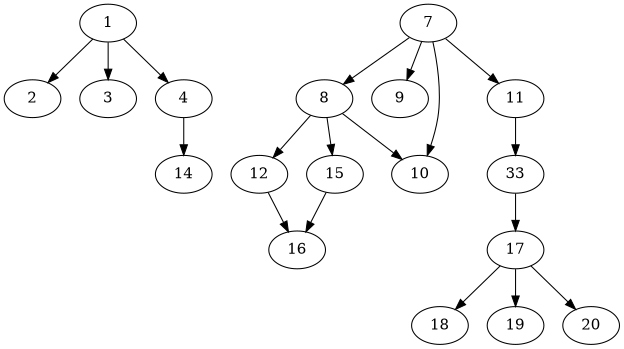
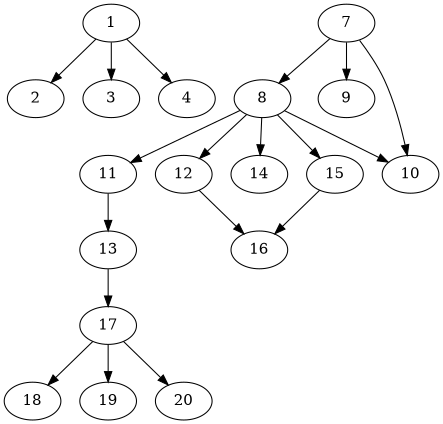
(468, 58) -> (190, 134)
(184, 131) -> (261, 131)
(516, 174) -> (108, 250)
